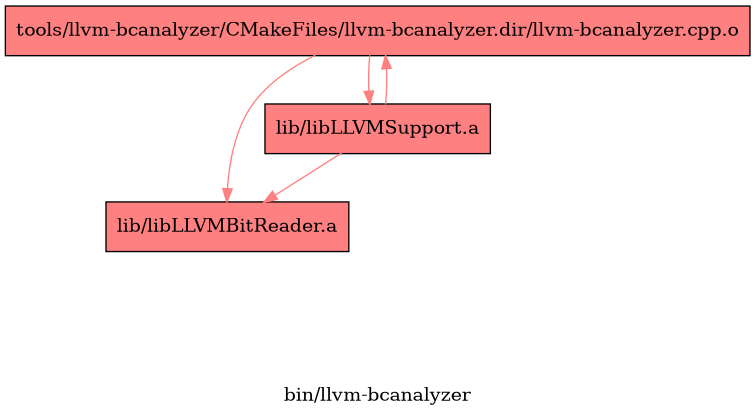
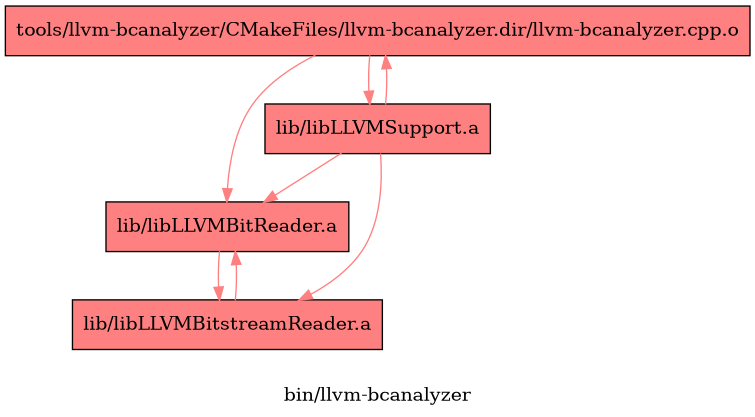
none -> (227, 325)
